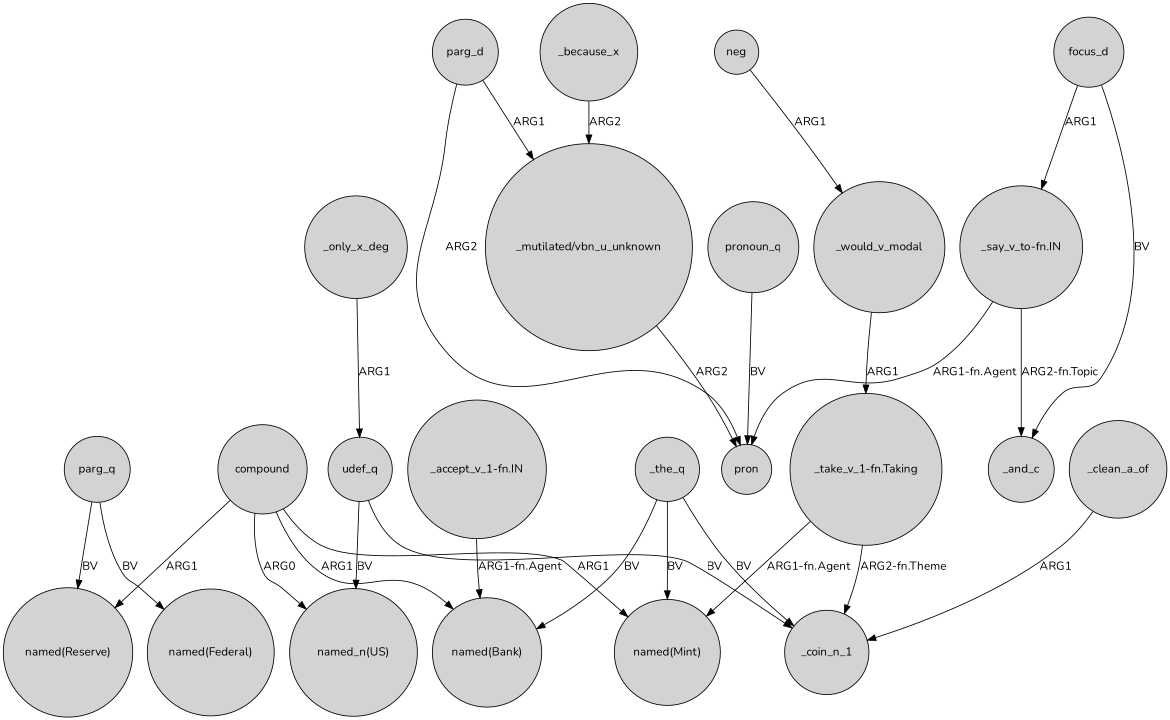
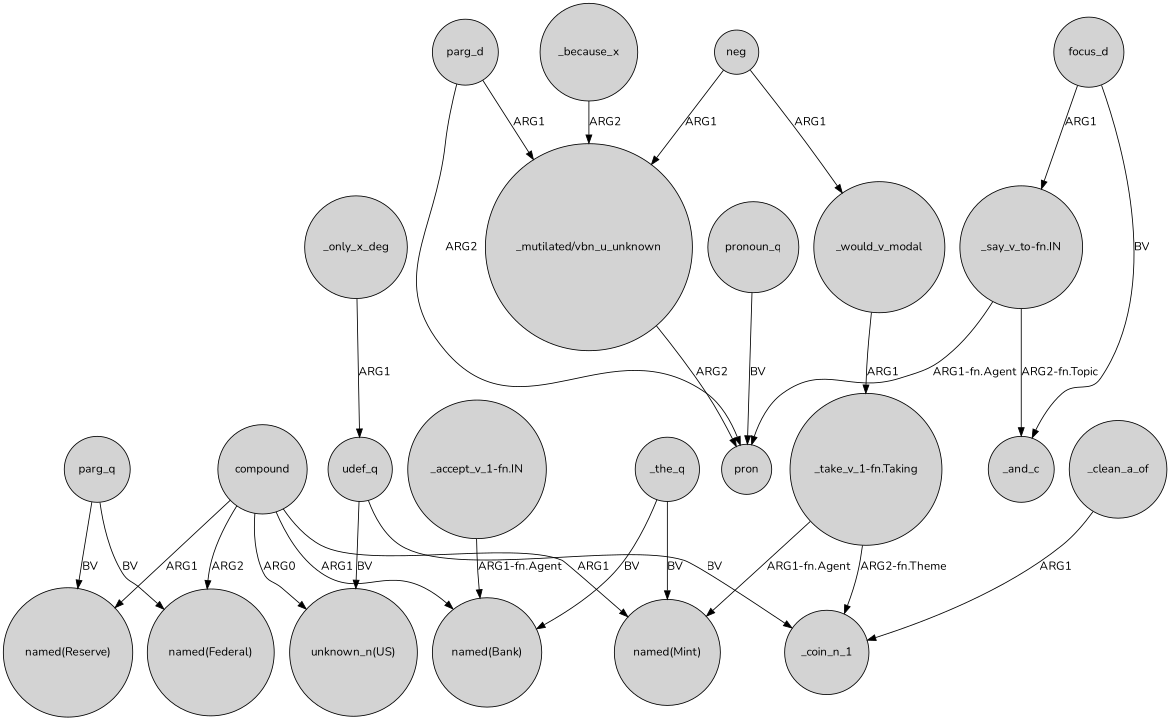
none -> (690, 114)
none -> (218, 542)
(729, 564) -> none
(354, 652) -> (354, 652)
